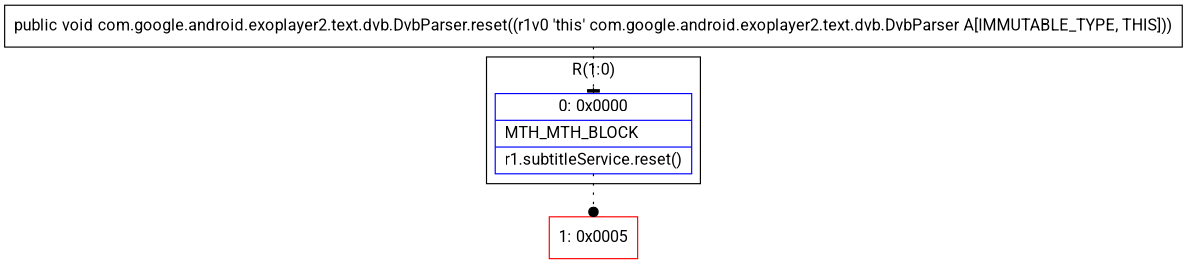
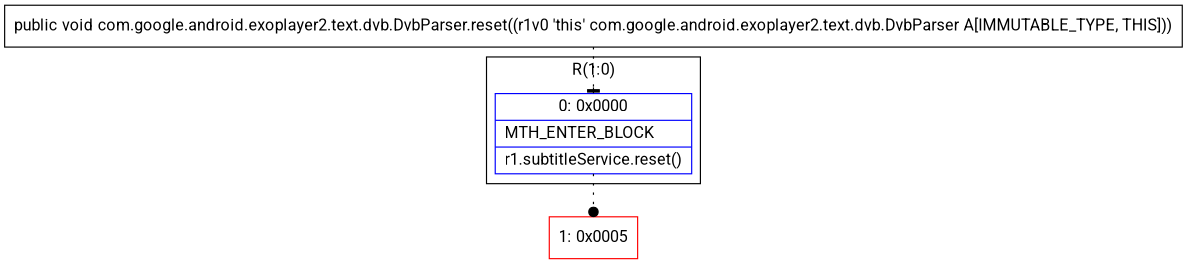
(572, 133) -> (580, 133)
